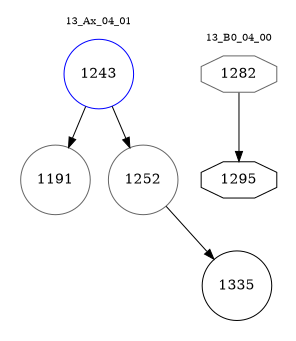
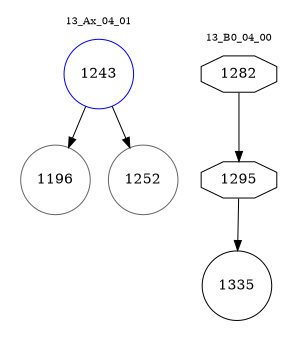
(239, 74) -> (239, 74)
(55, 180) -> (55, 180)
(186, 229) -> (238, 219)
